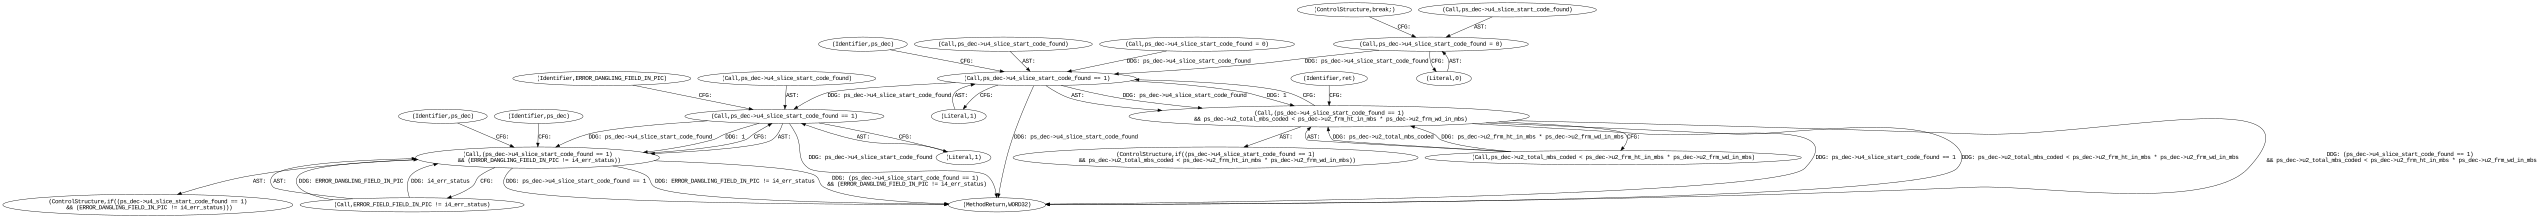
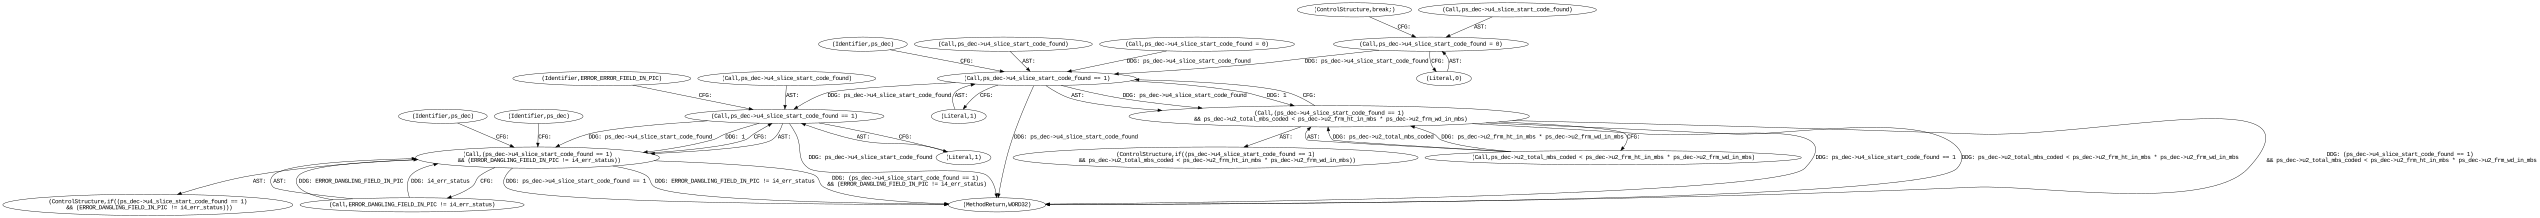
(602, 78) -> (602, 78)
(1329, 78) -> none
(412, 205) -> (412, 205)
